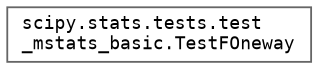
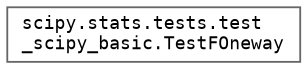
(159, 35) -> (154, 35)
